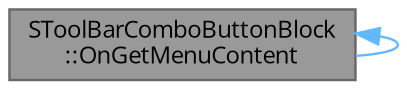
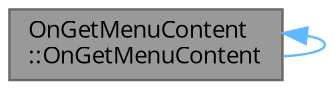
(182, 45) -> (146, 45)
